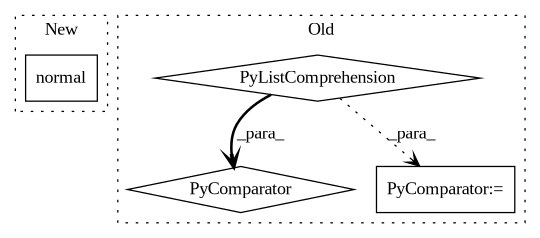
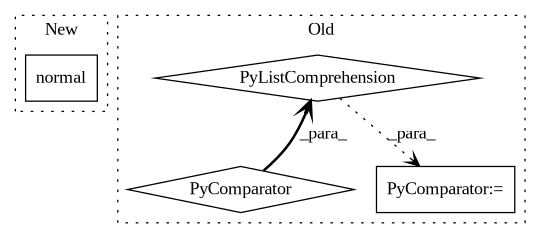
(241, 118) -> (289, 145)
